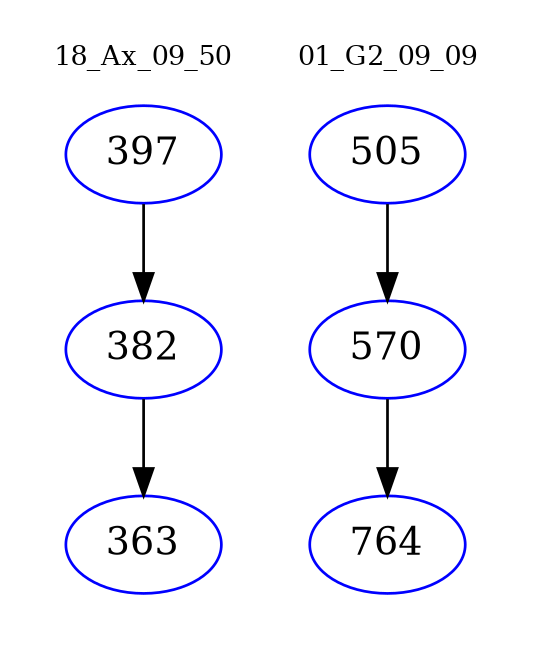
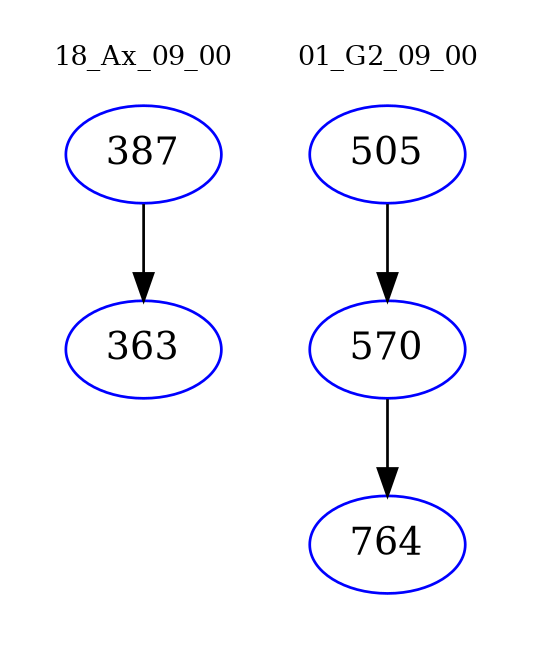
(144, 58) -> (144, 58)
(389, 58) -> (389, 58)
(144, 154) -> none
(144, 350) -> (144, 154)
